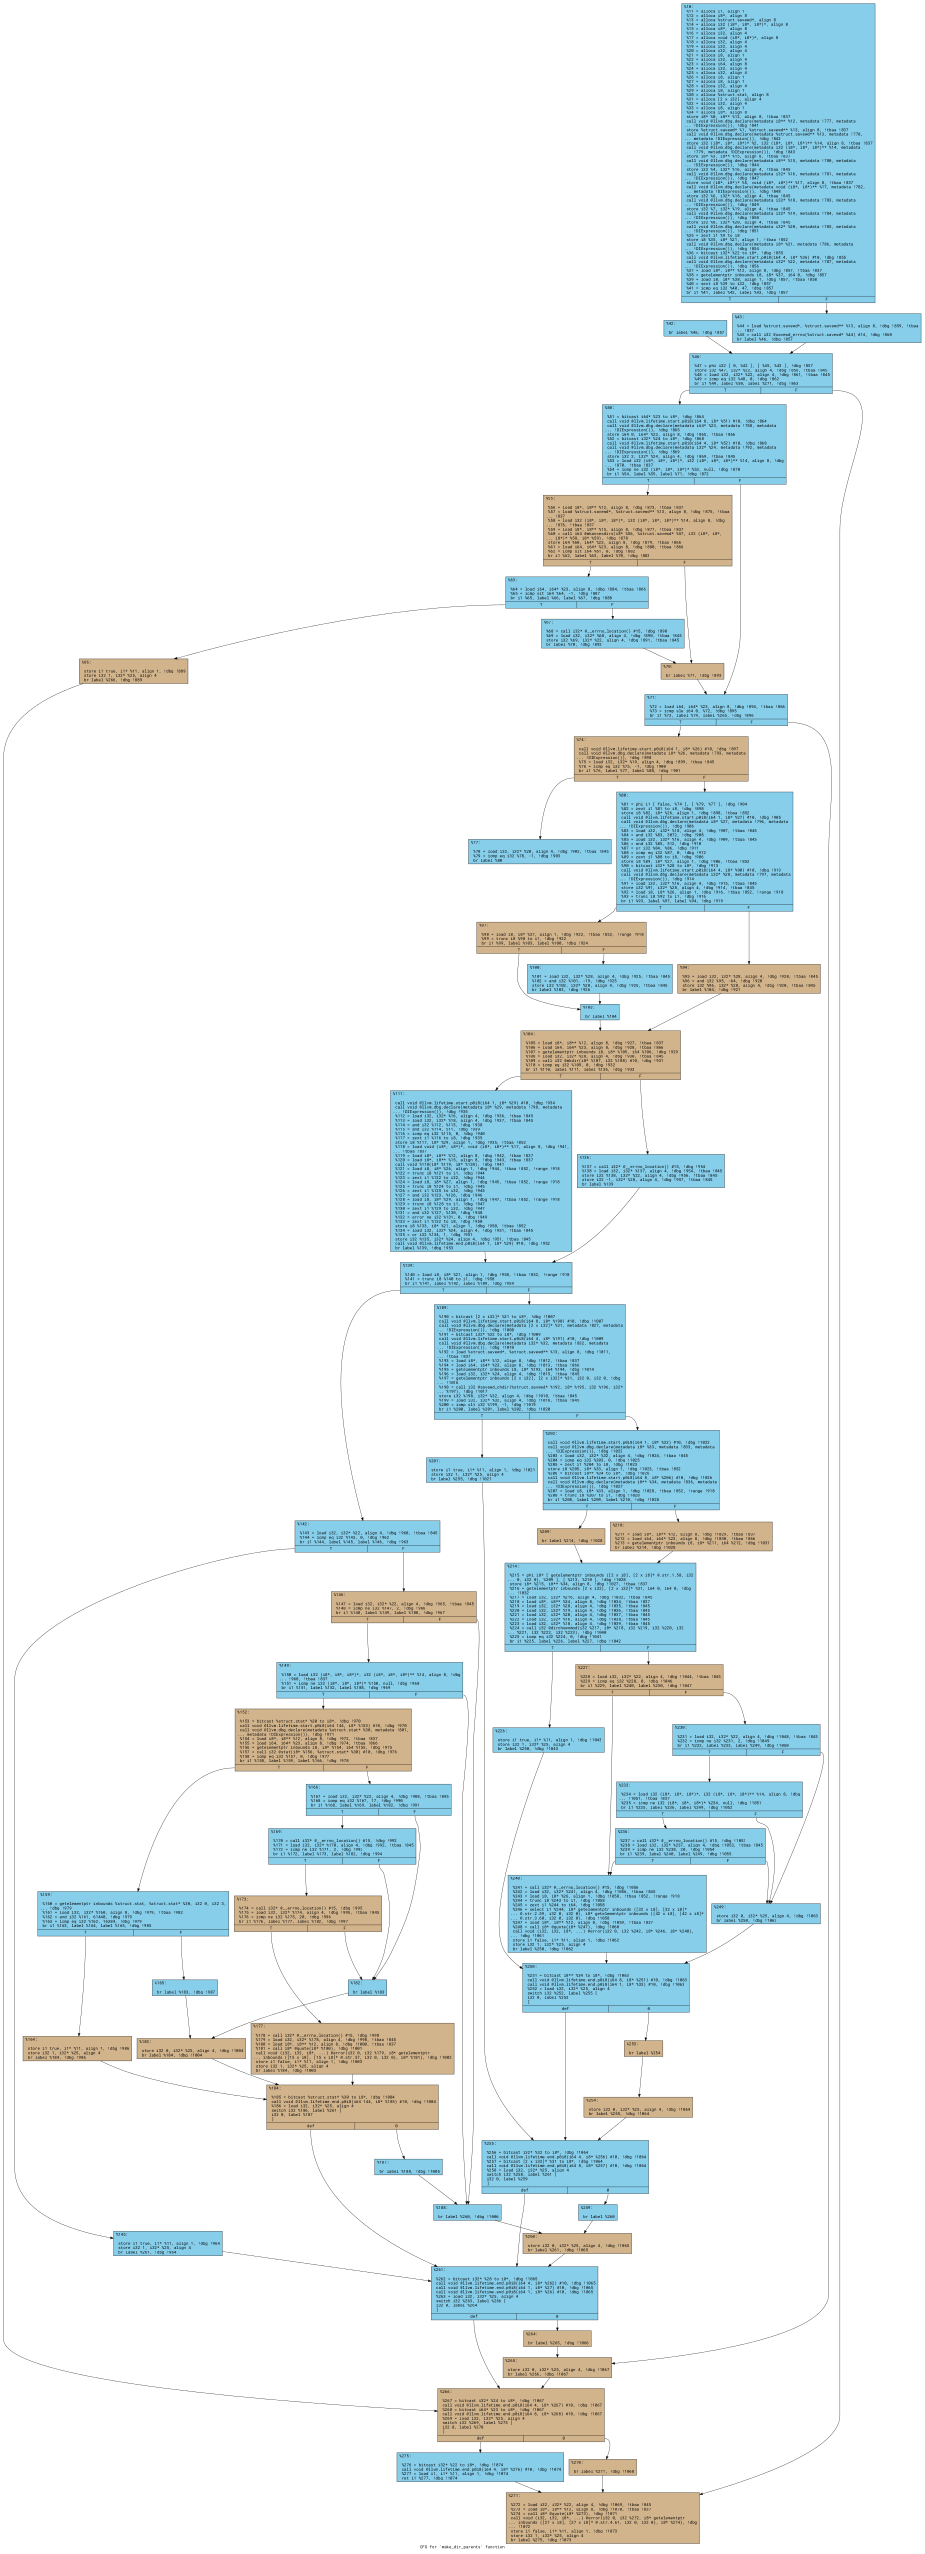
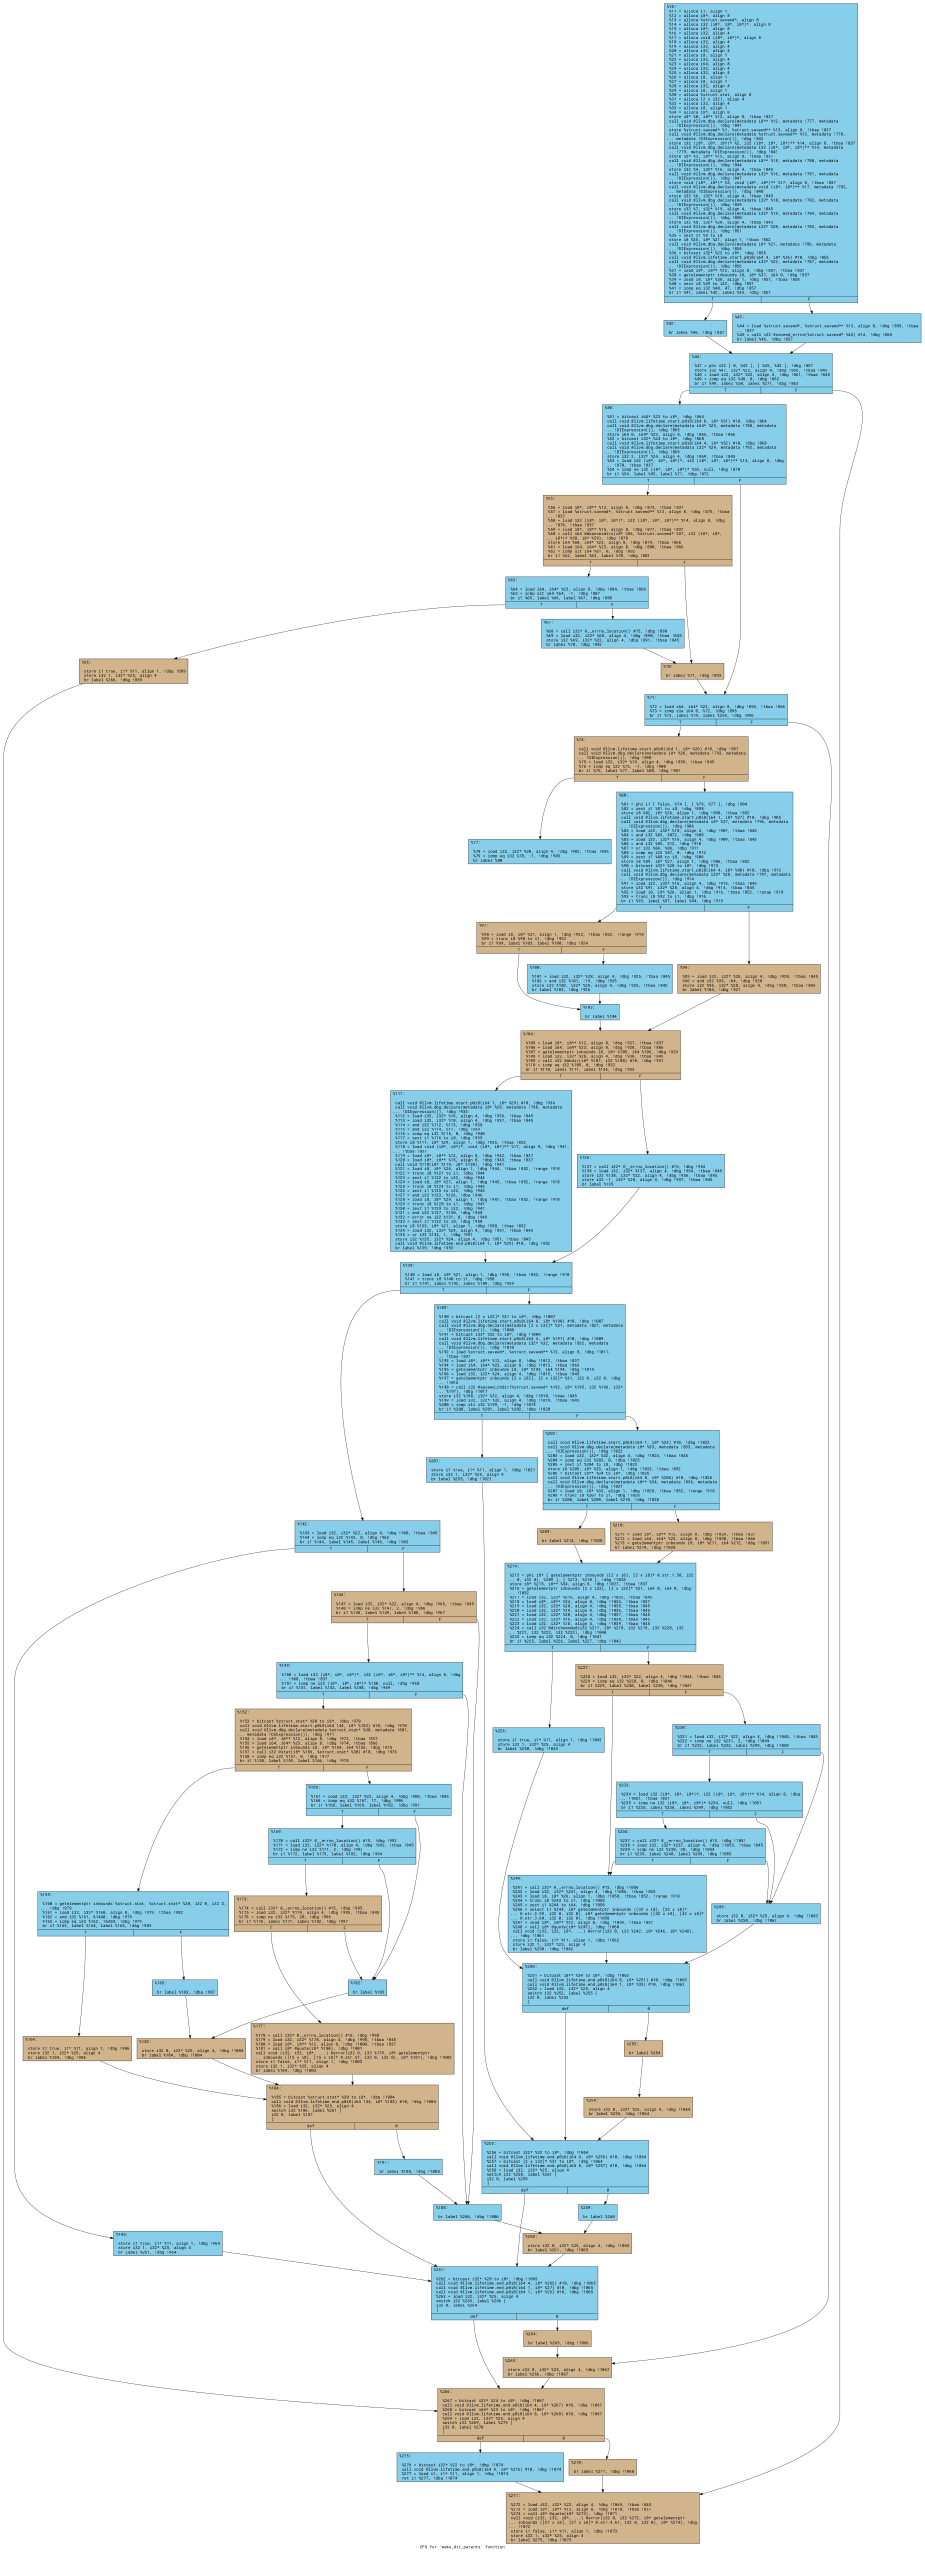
none -> (711, 311)
